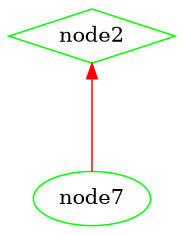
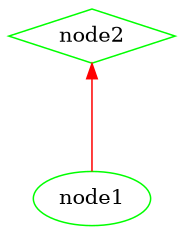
(92, 199) -> (92, 199)
